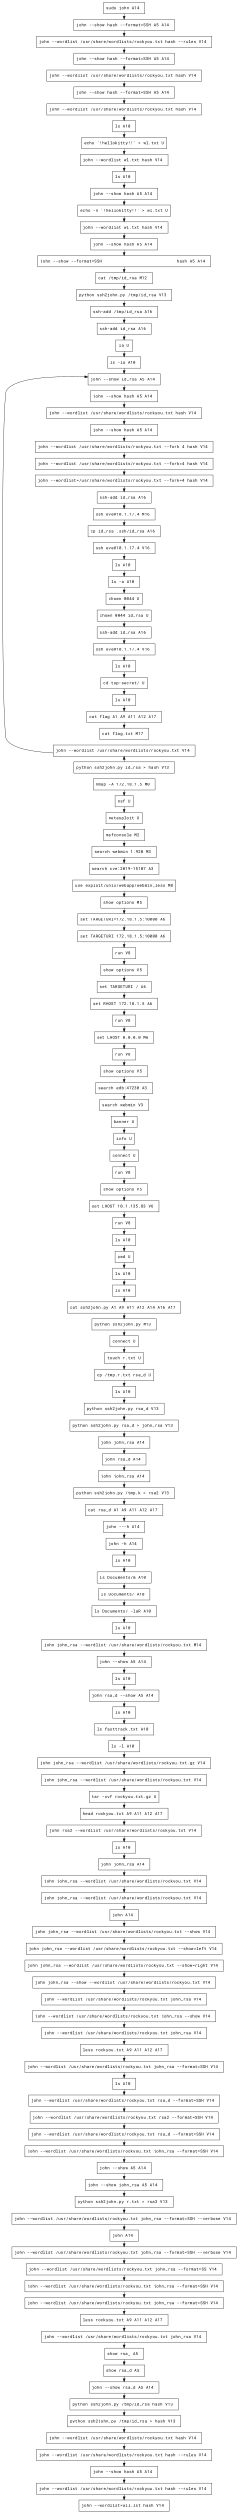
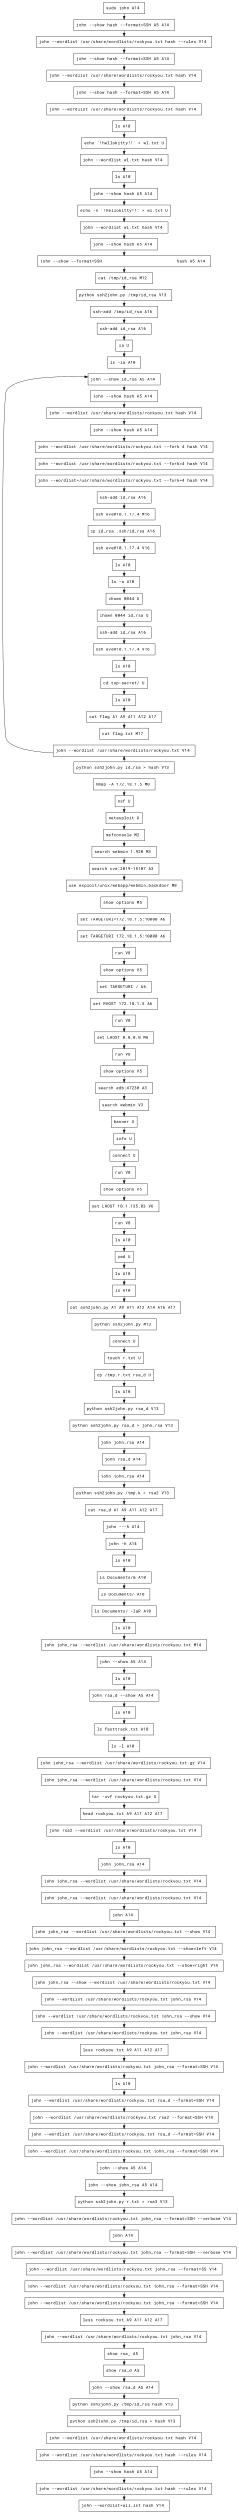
(124, 886) -> (124, 886)
